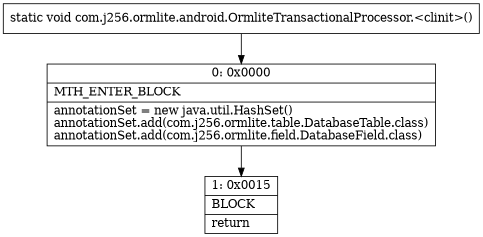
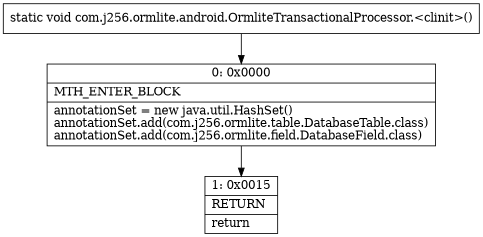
(233, 205) -> (238, 205)
